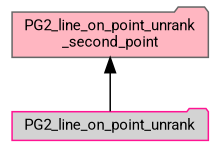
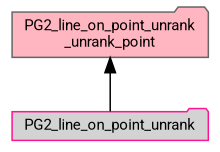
(110, 35) -> (110, 35)
